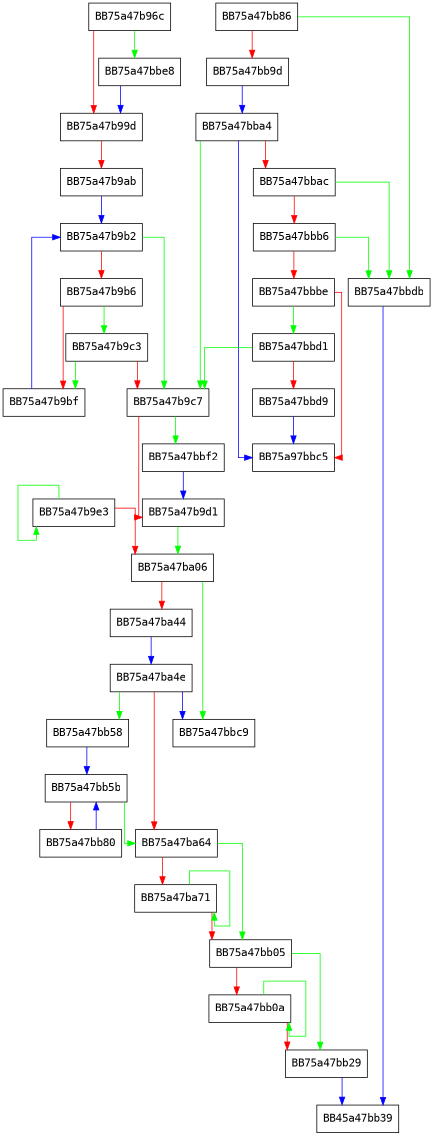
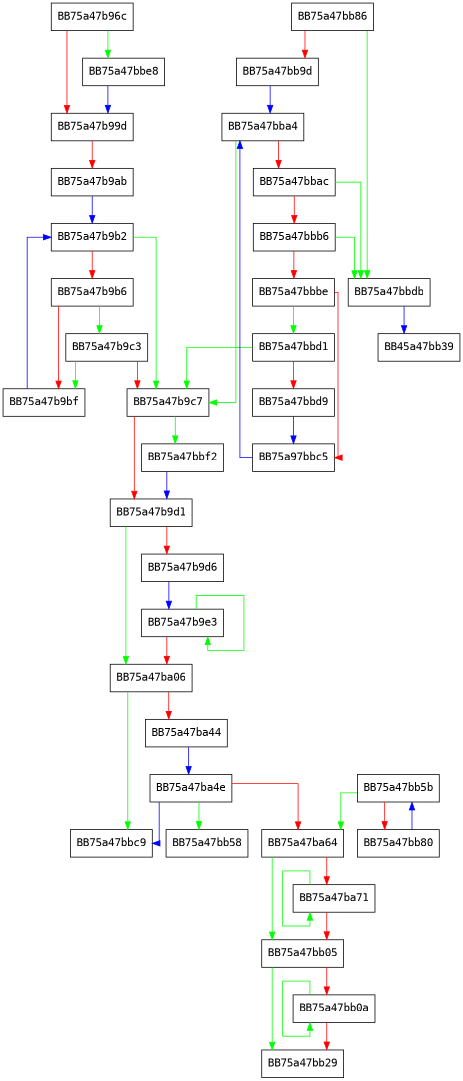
(238, 302) -> (240, 309)
none -> (183, 568)
(87, 757) -> none
(342, 1087) -> none
